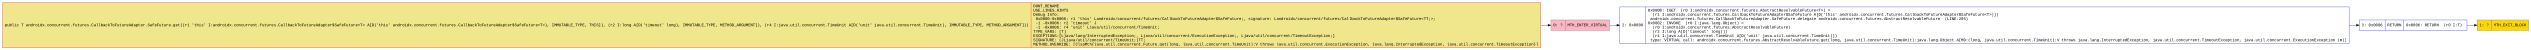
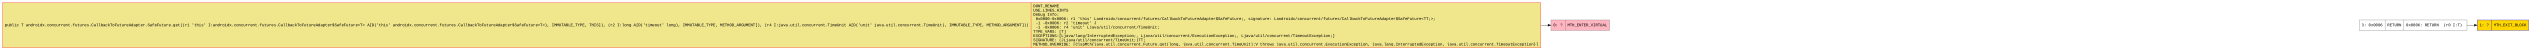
(1984, 25) -> none
(2413, 25) -> (2413, 25)
(2503, 25) -> (2503, 25)
